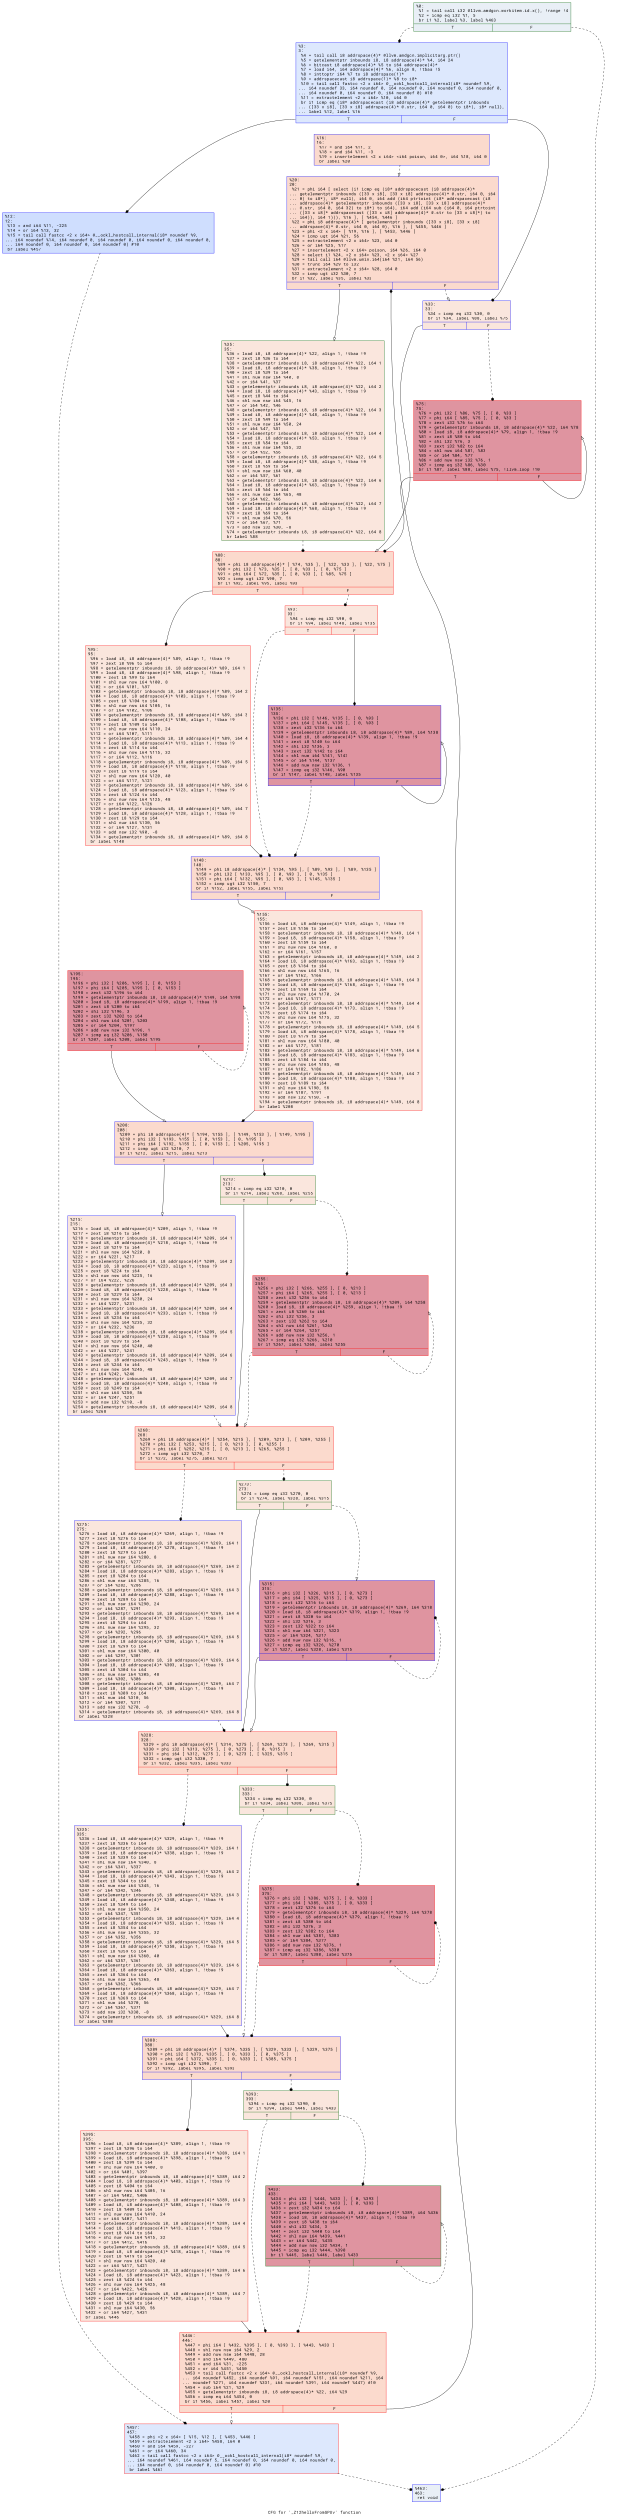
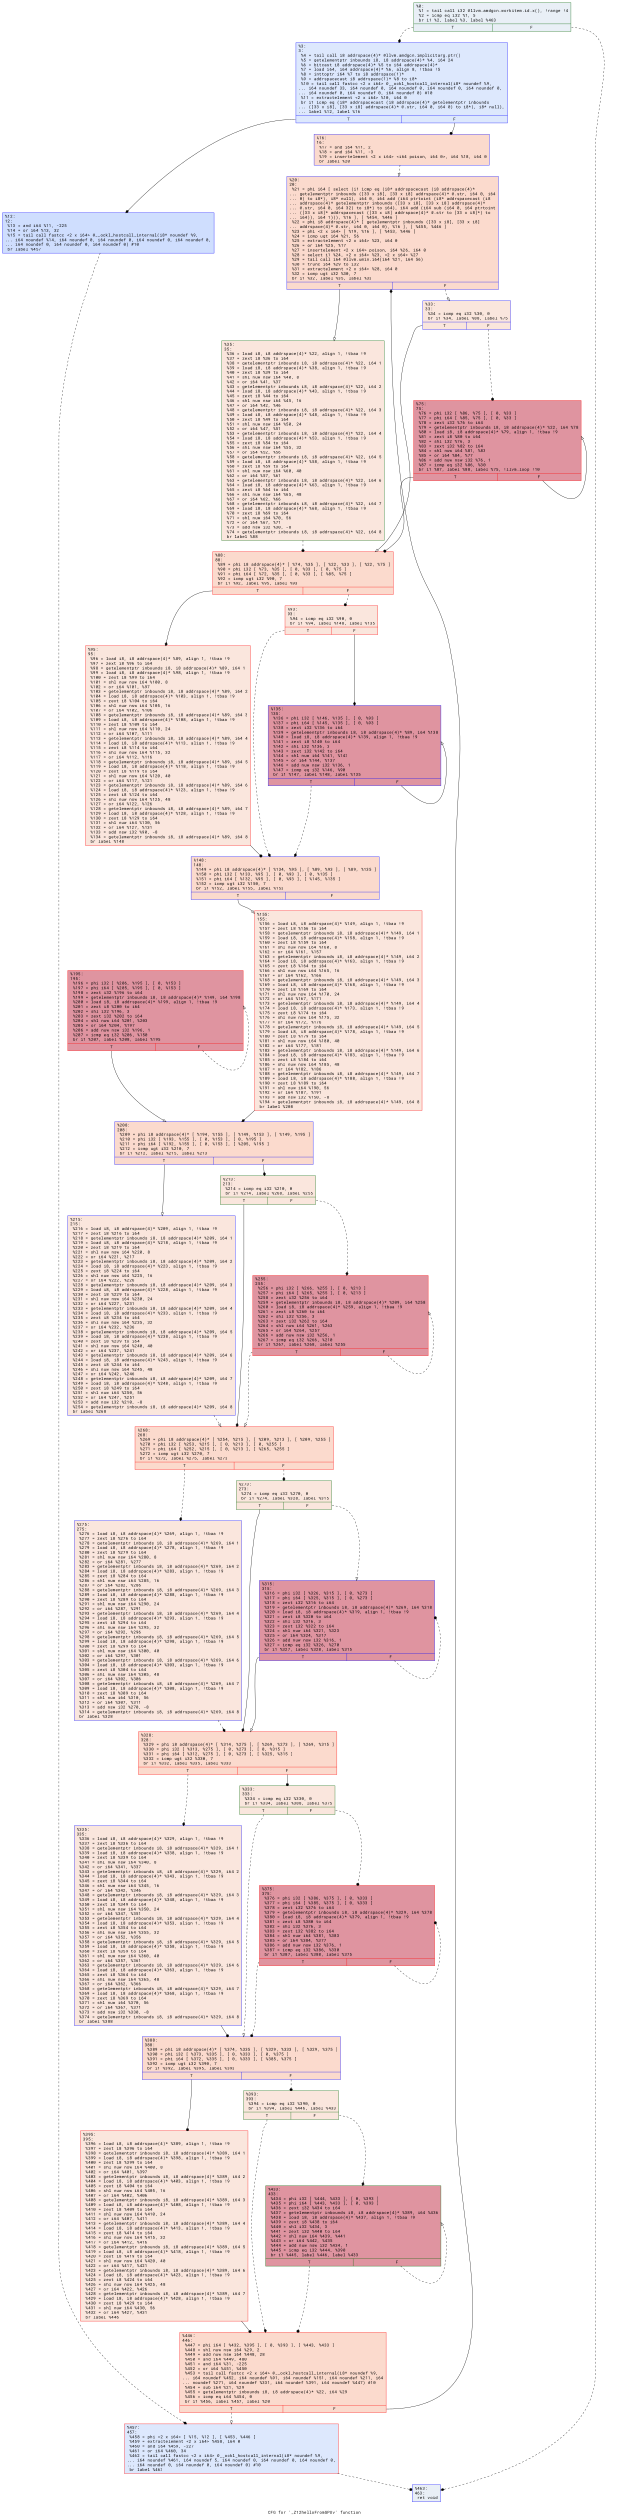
(540, 202) -> (454, 128)
